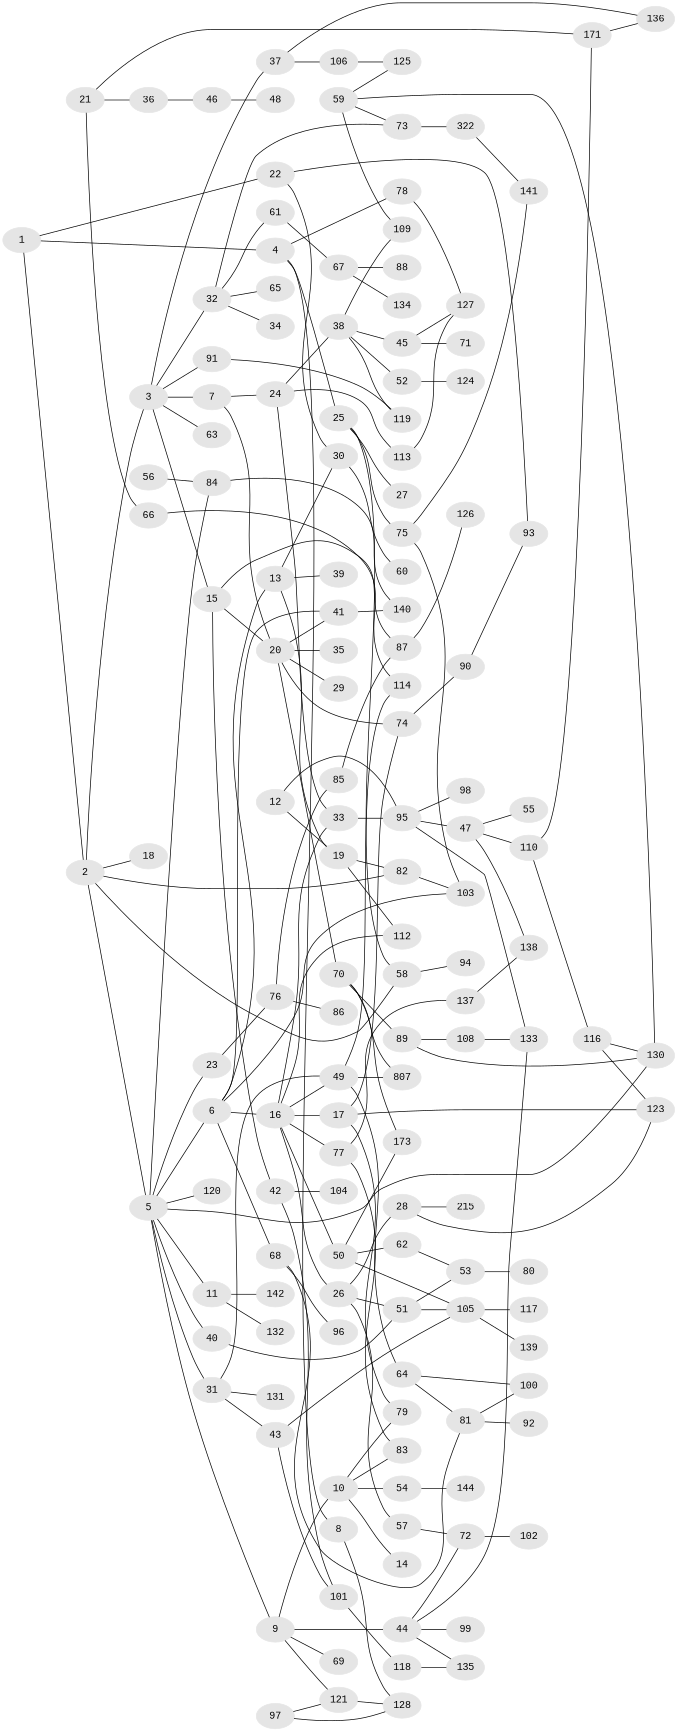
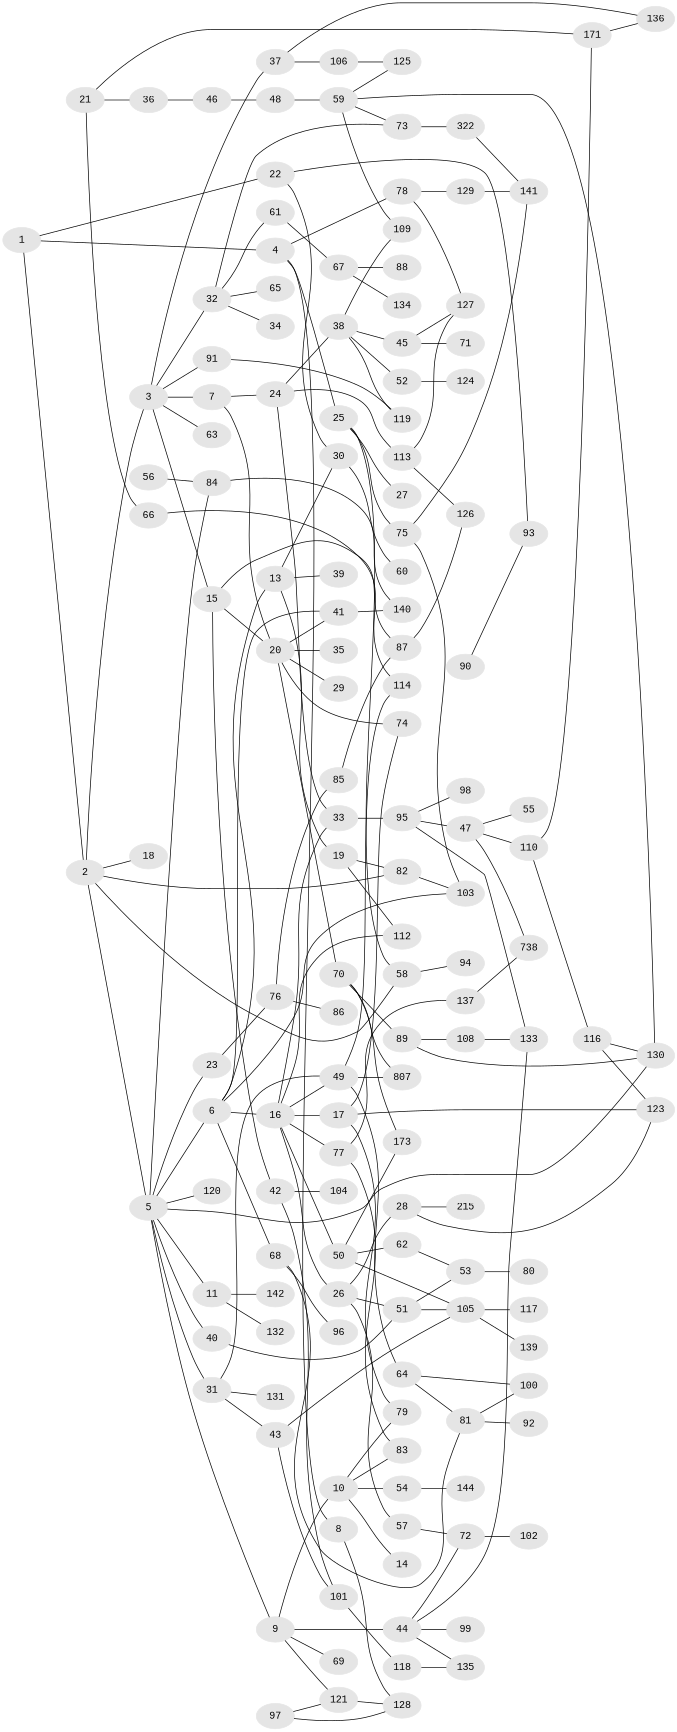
none -> (307, 100)
none -> (465, 192)
none -> (434, 486)
(434, 695) -> none
(275, 802) -> none
(529, 948) -> (529, 948)
